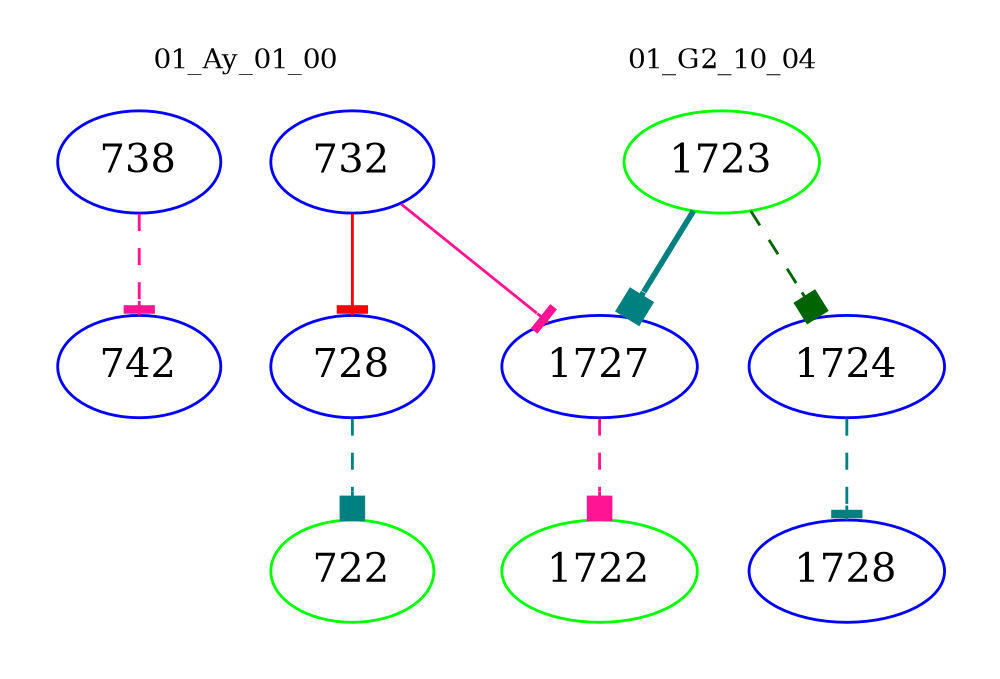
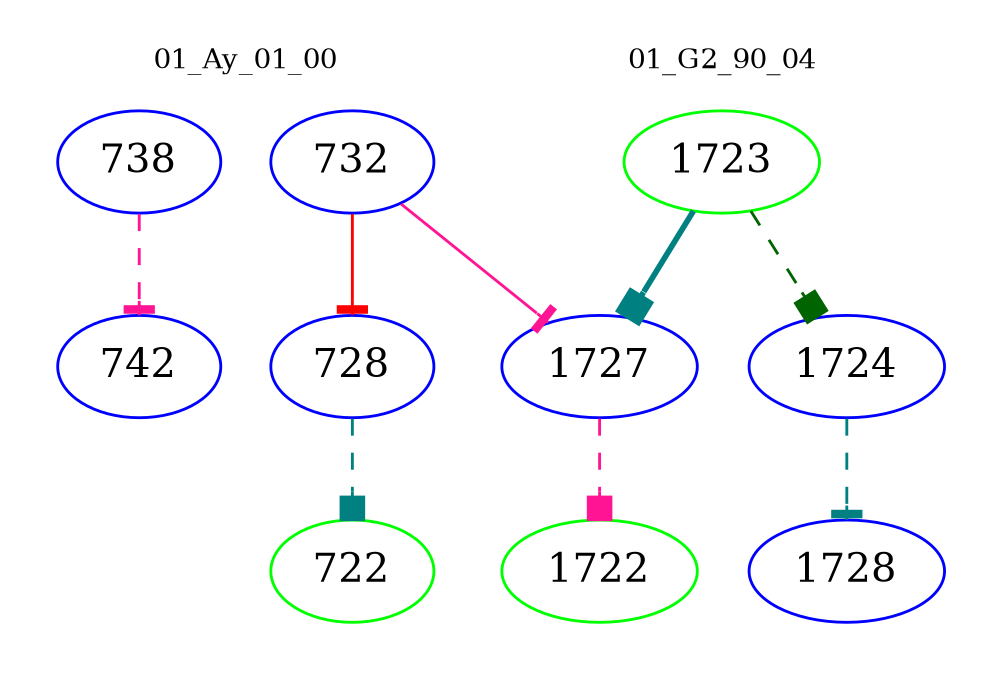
(723, 61) -> (723, 61)
